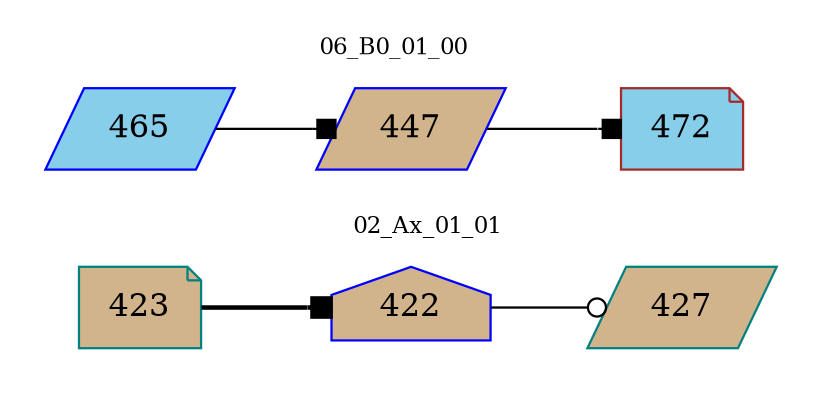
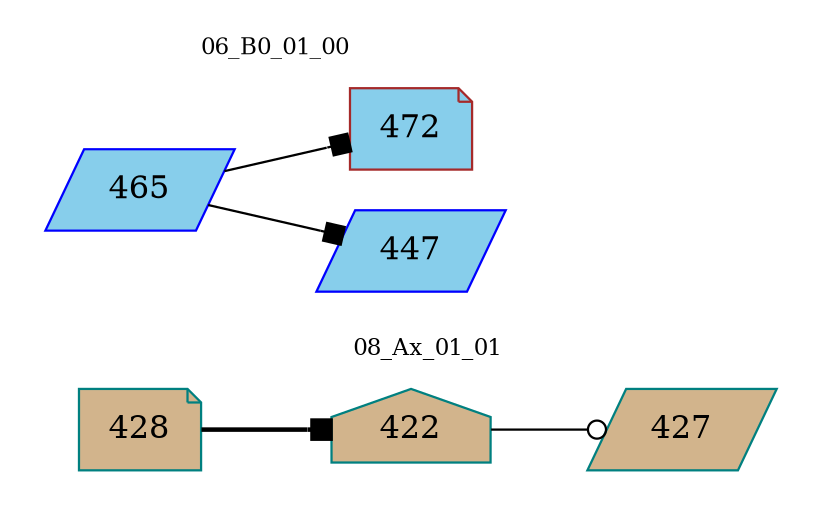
(411, 129) -> (411, 251)
(542, 129) -> (276, 159)
(428, 227) -> (428, 349)
(140, 308) -> (140, 430)
(411, 308) -> (411, 430)
